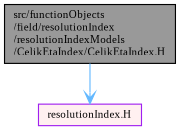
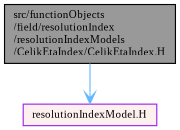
(90, 115) -> (90, 115)
